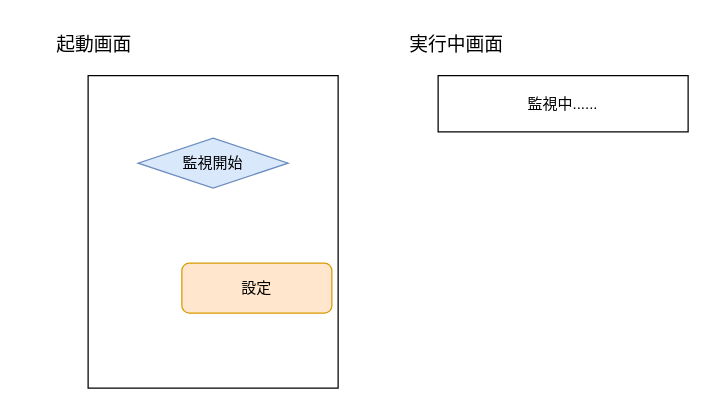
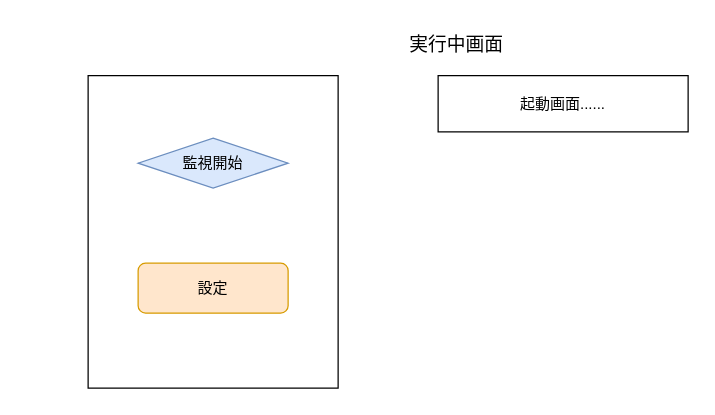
(94, 44) -> none
(563, 104) -> (563, 104)
(257, 288) -> (213, 288)
